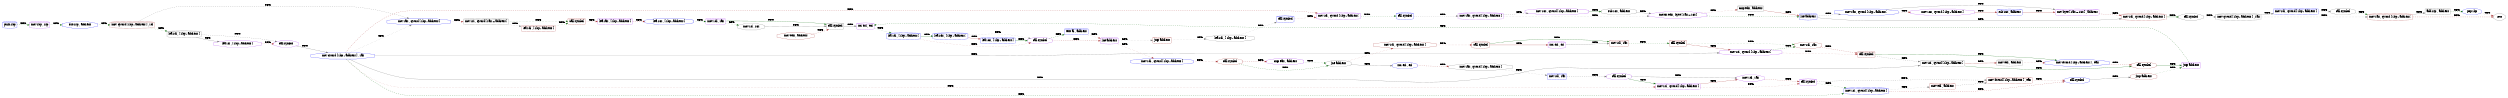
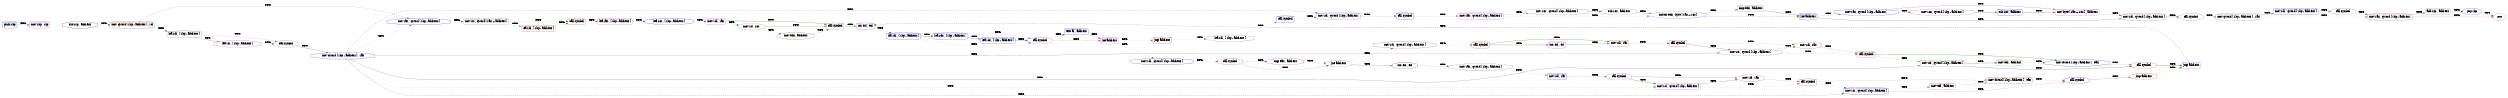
(55, 25) -> none
none -> (769, 32)
